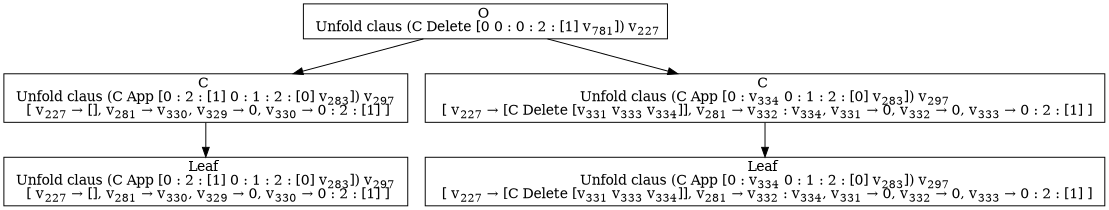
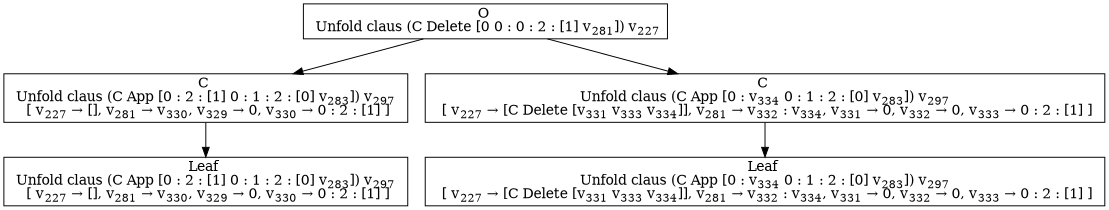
(603, 27) -> (603, 27)
